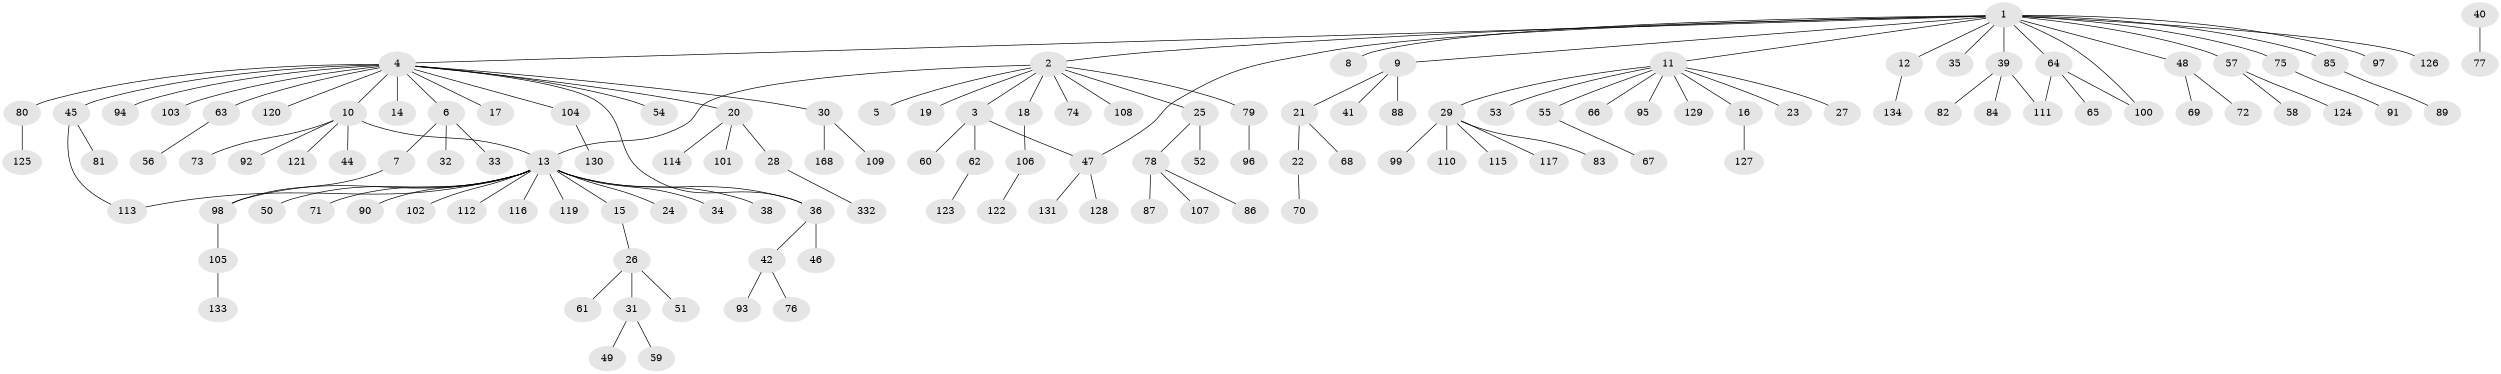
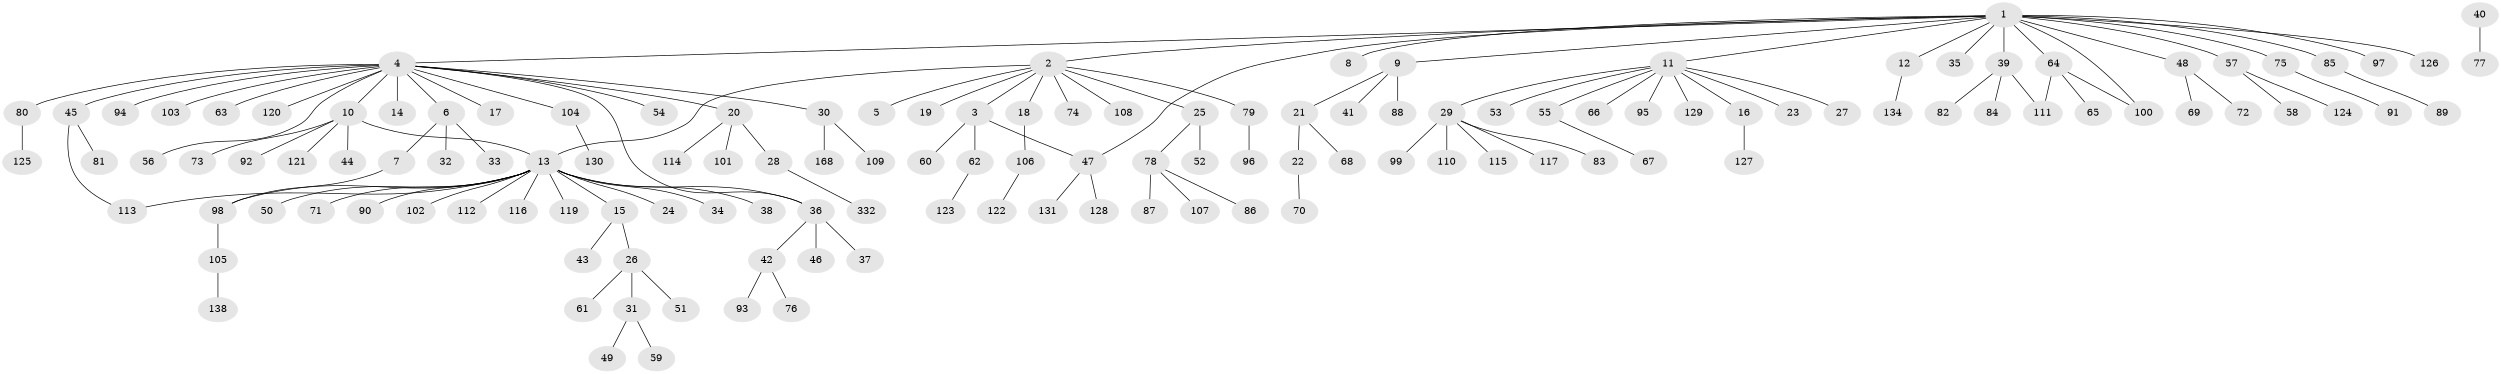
(185, 138) -> (291, 128)
none -> (583, 261)
none -> (865, 261)
(218, 310) -> (218, 310)
